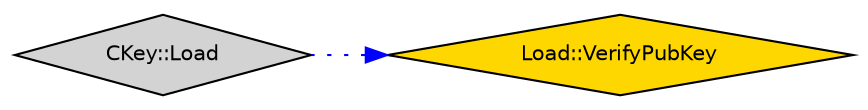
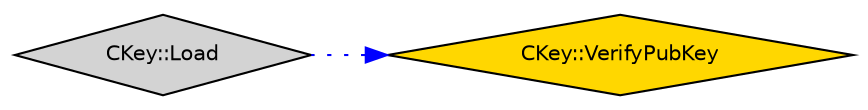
(620, 55) -> (620, 55)
